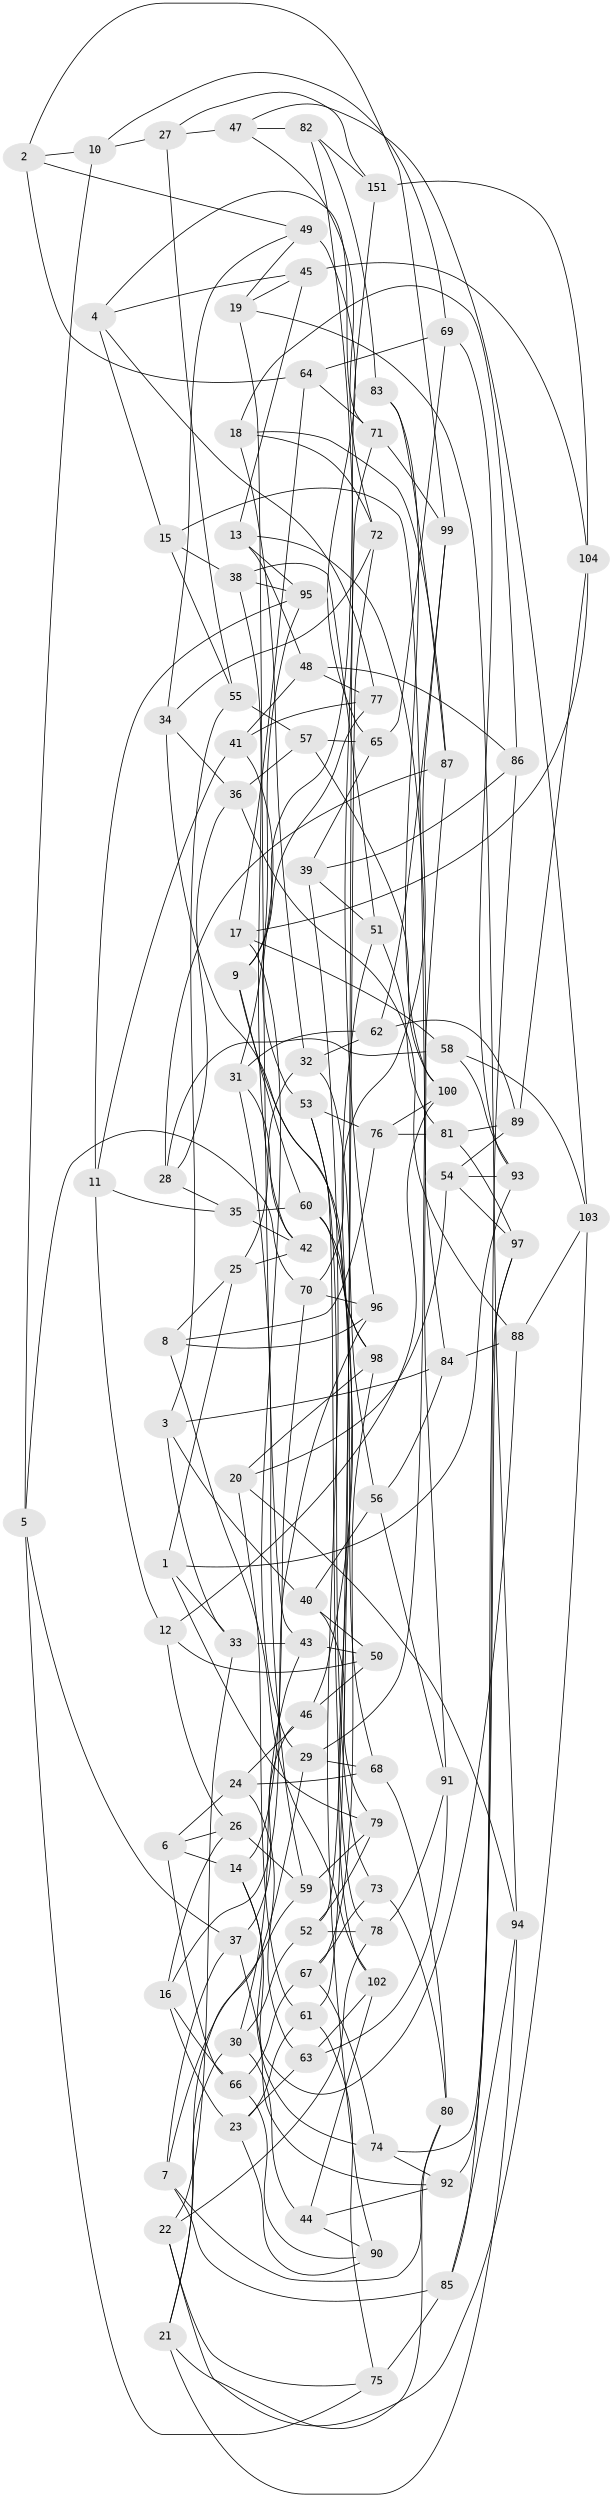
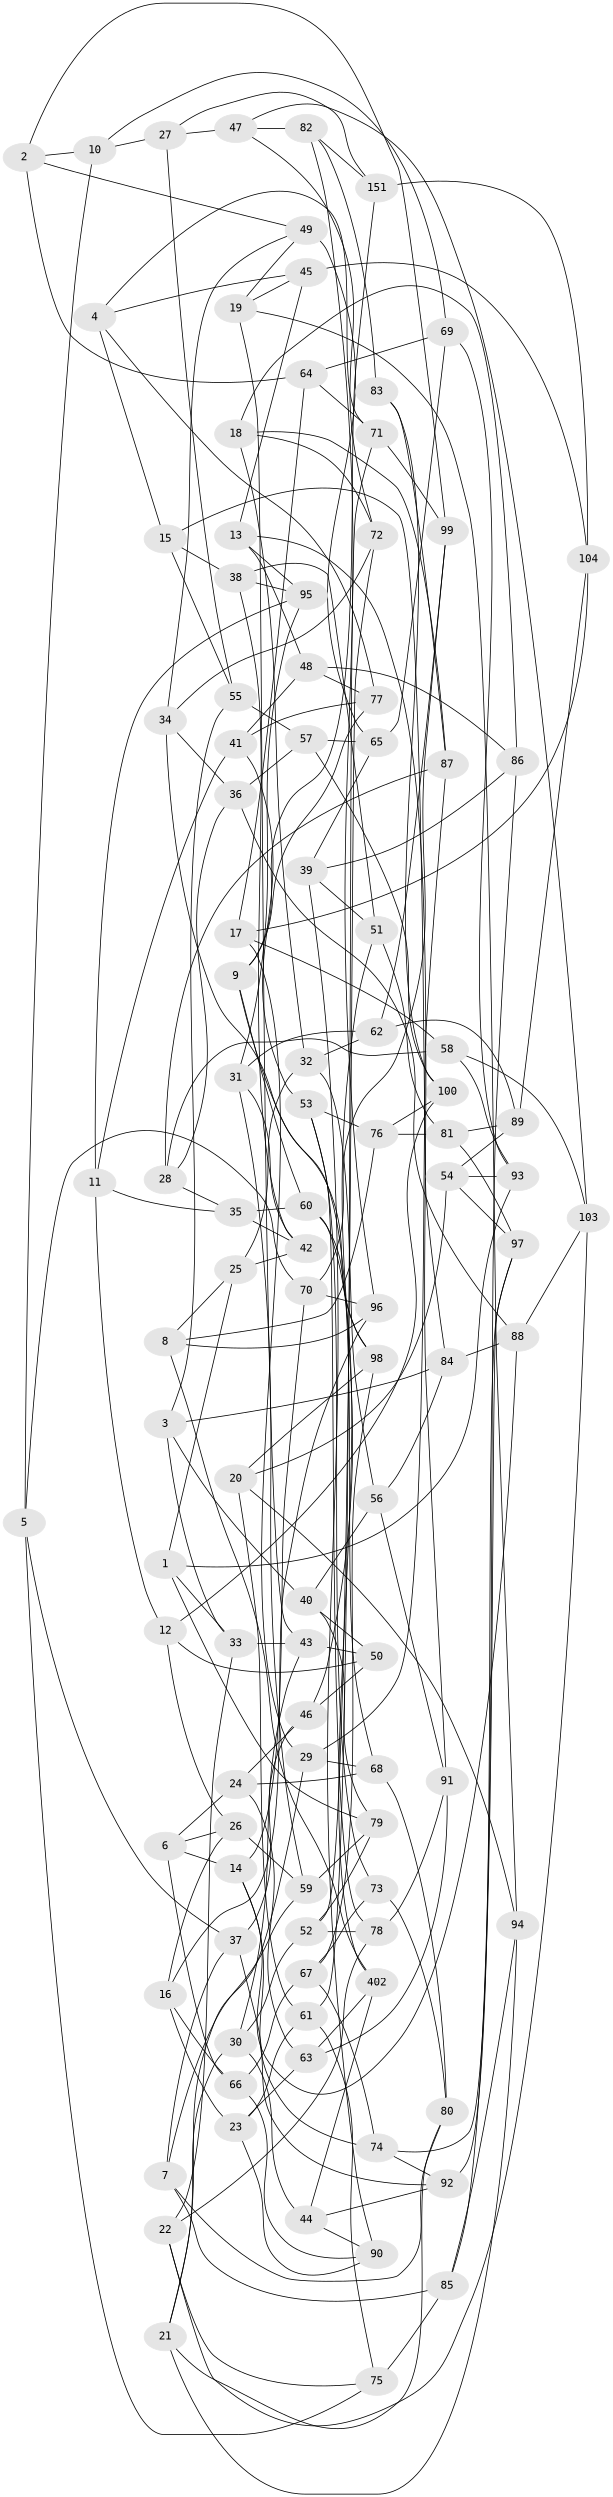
(377, 1983) -> (377, 1983)
